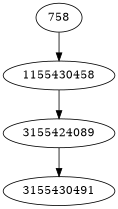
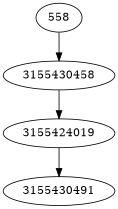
(59, 18) -> (59, 18)
(59, 75) -> (59, 75)
(59, 133) -> (59, 133)
